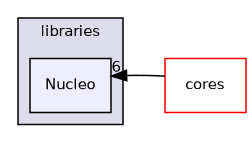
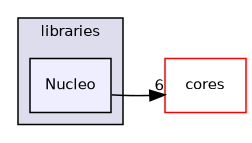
(146, 75) -> (133, 96)
